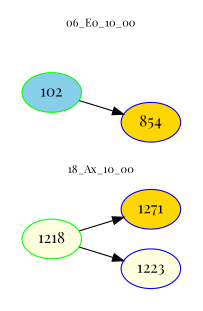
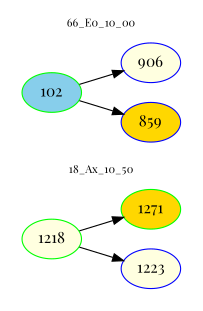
(101, 24) -> (101, 24)
none -> (151, 63)
(151, 122) -> (151, 122)
(101, 170) -> (101, 170)
(151, 209) -> (151, 209)
